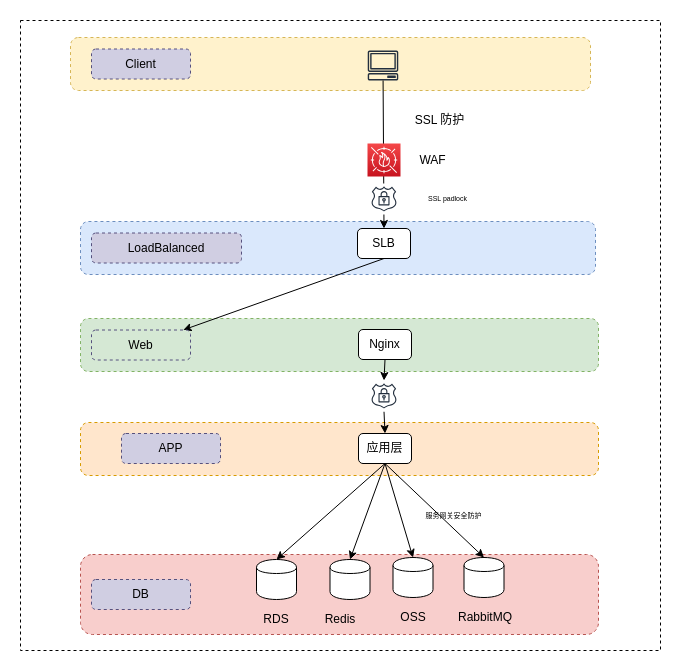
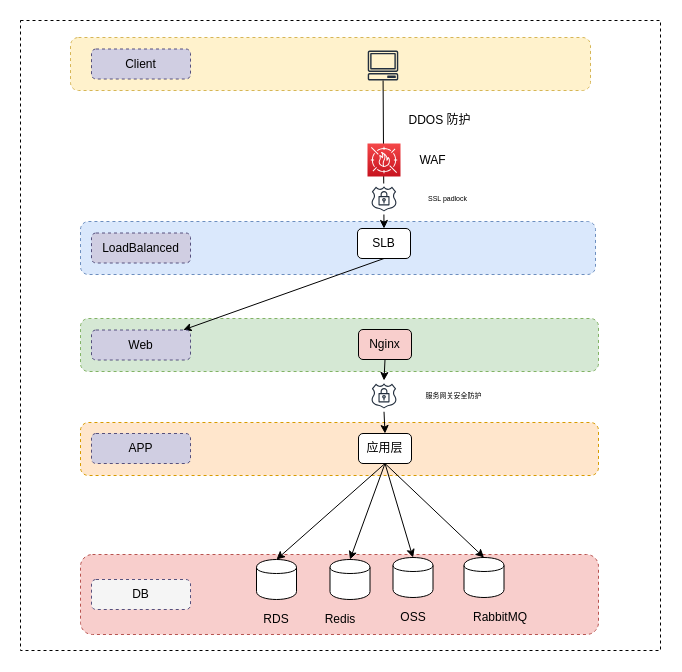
(440, 121) -> (440, 121)
(167, 248) -> (141, 248)
(141, 345) -> (141, 345)
(385, 345) -> (385, 345)
(171, 449) -> (141, 449)
(454, 516) -> (454, 396)
(141, 595) -> (141, 595)
(485, 618) -> (500, 618)
